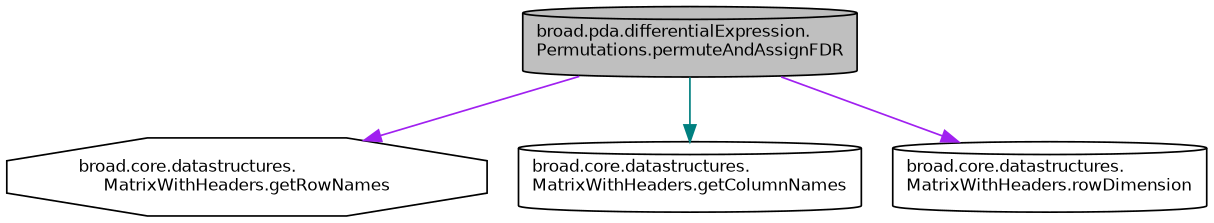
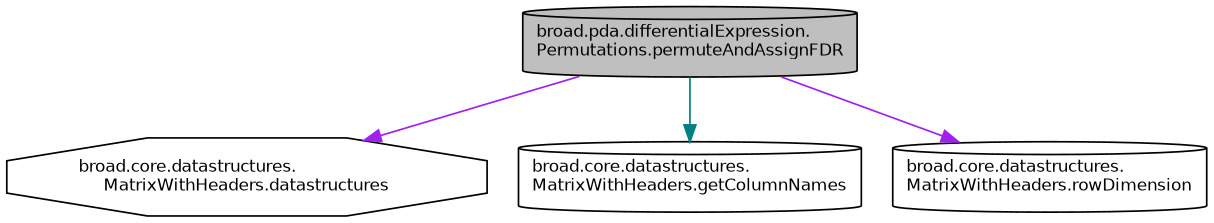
(247, 177) -> (247, 177)
